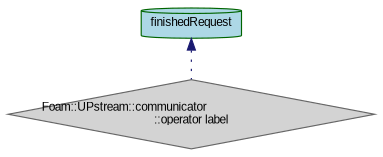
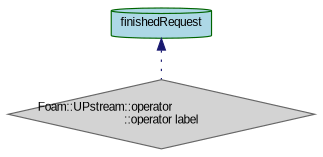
(191, 114) -> (161, 114)
